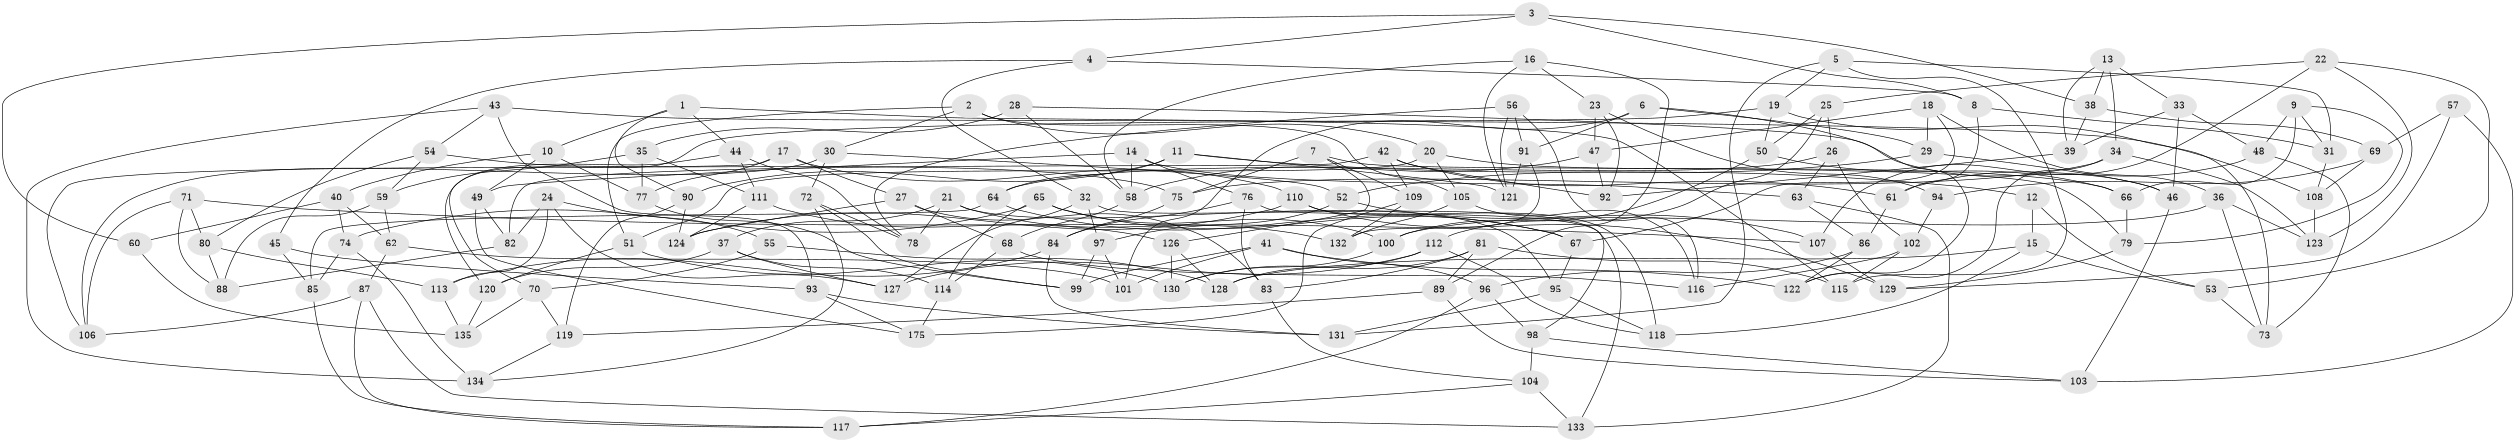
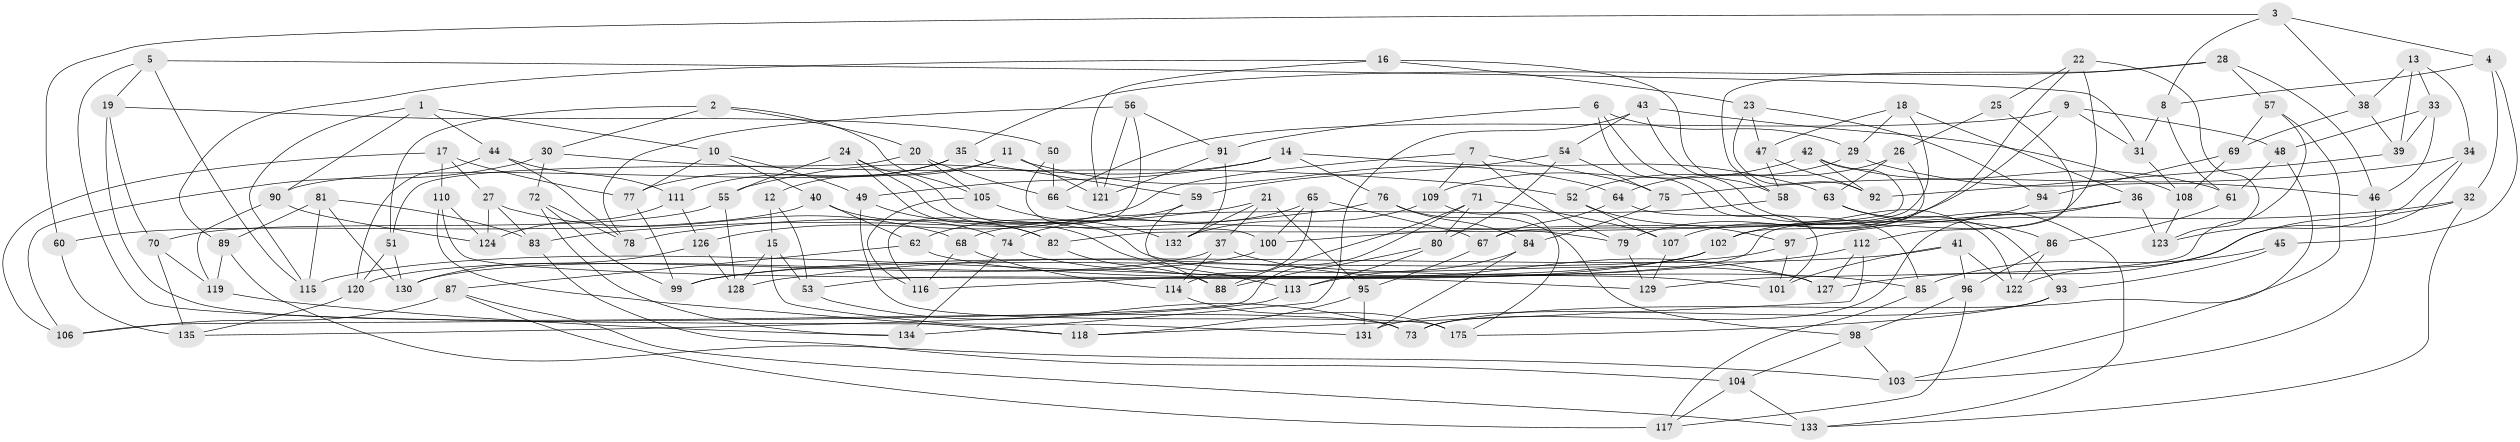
none -> (2246, 83)
(1784, 136) -> none
(1131, 177) -> (909, 165)
